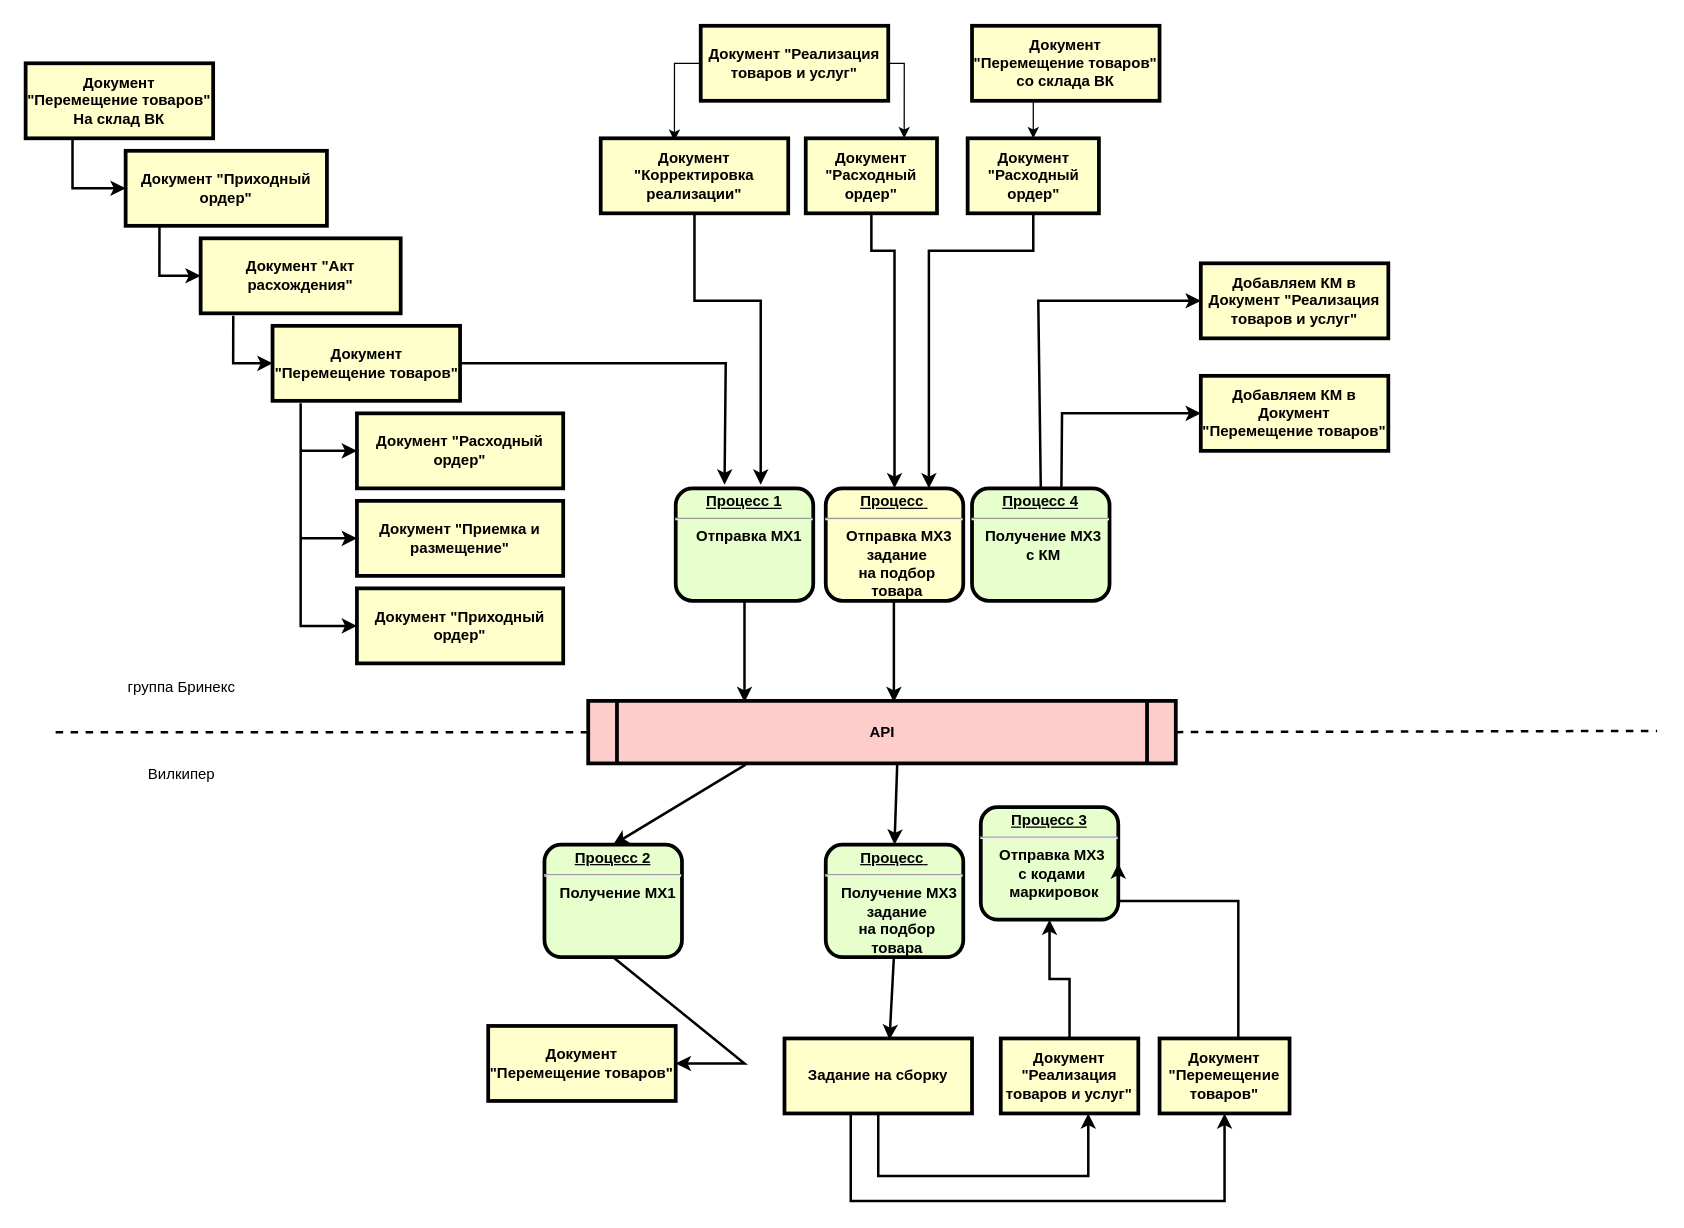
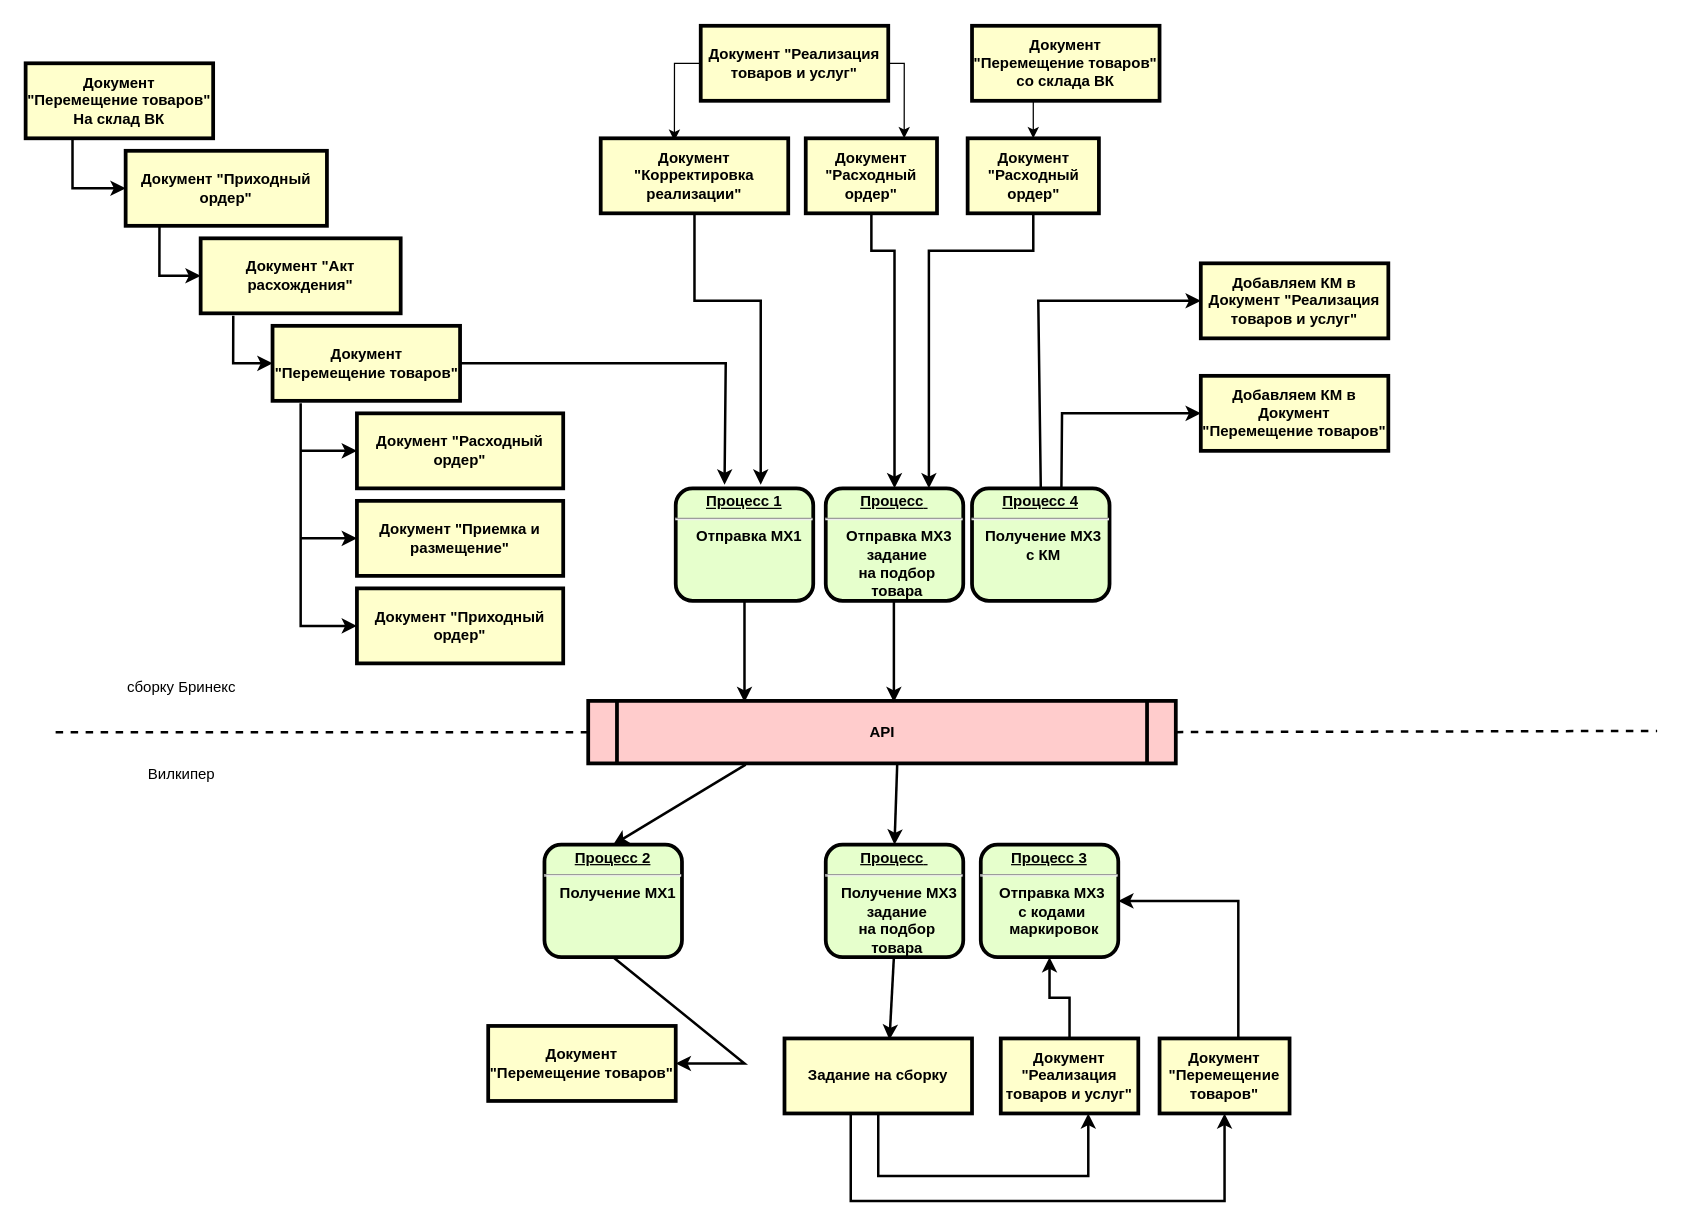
(894, 544) -> (894, 544)
(181, 686) -> (181, 686)
(1049, 863) -> (1049, 901)
